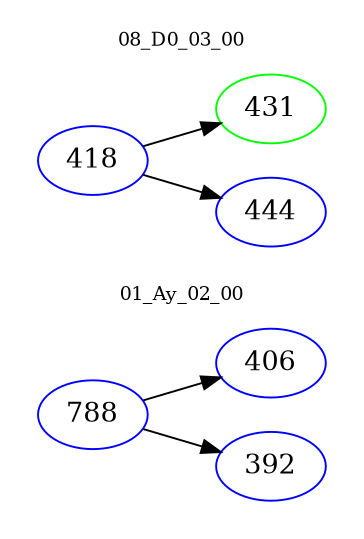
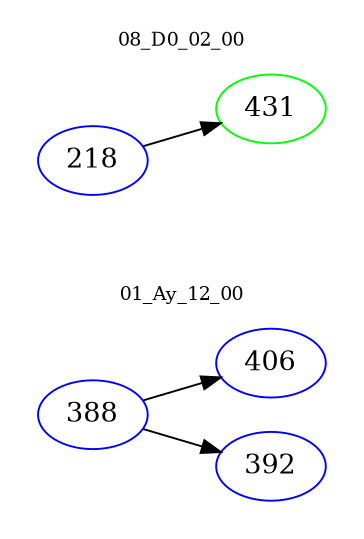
(182, 41) -> (182, 41)
(93, 161) -> (93, 161)
(271, 212) -> none
(182, 295) -> (182, 295)
(93, 415) -> (93, 415)
